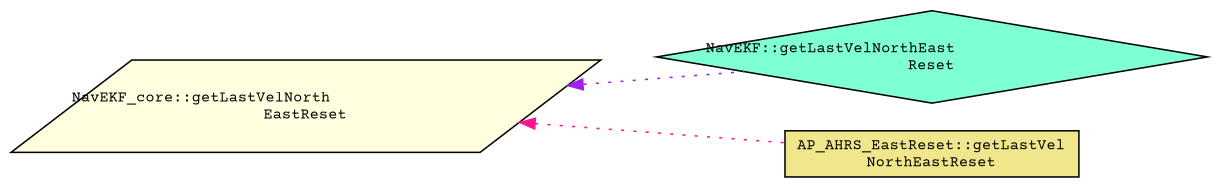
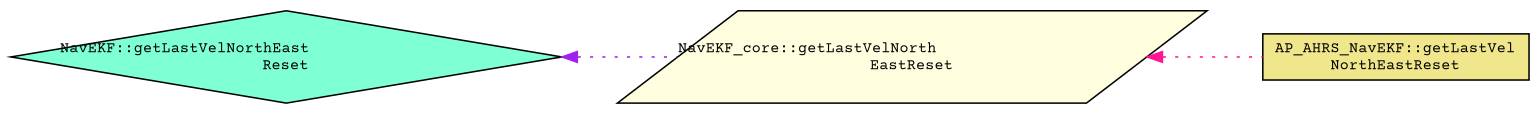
(664, 78) -> (628, 57)
(932, 154) -> (1396, 57)
